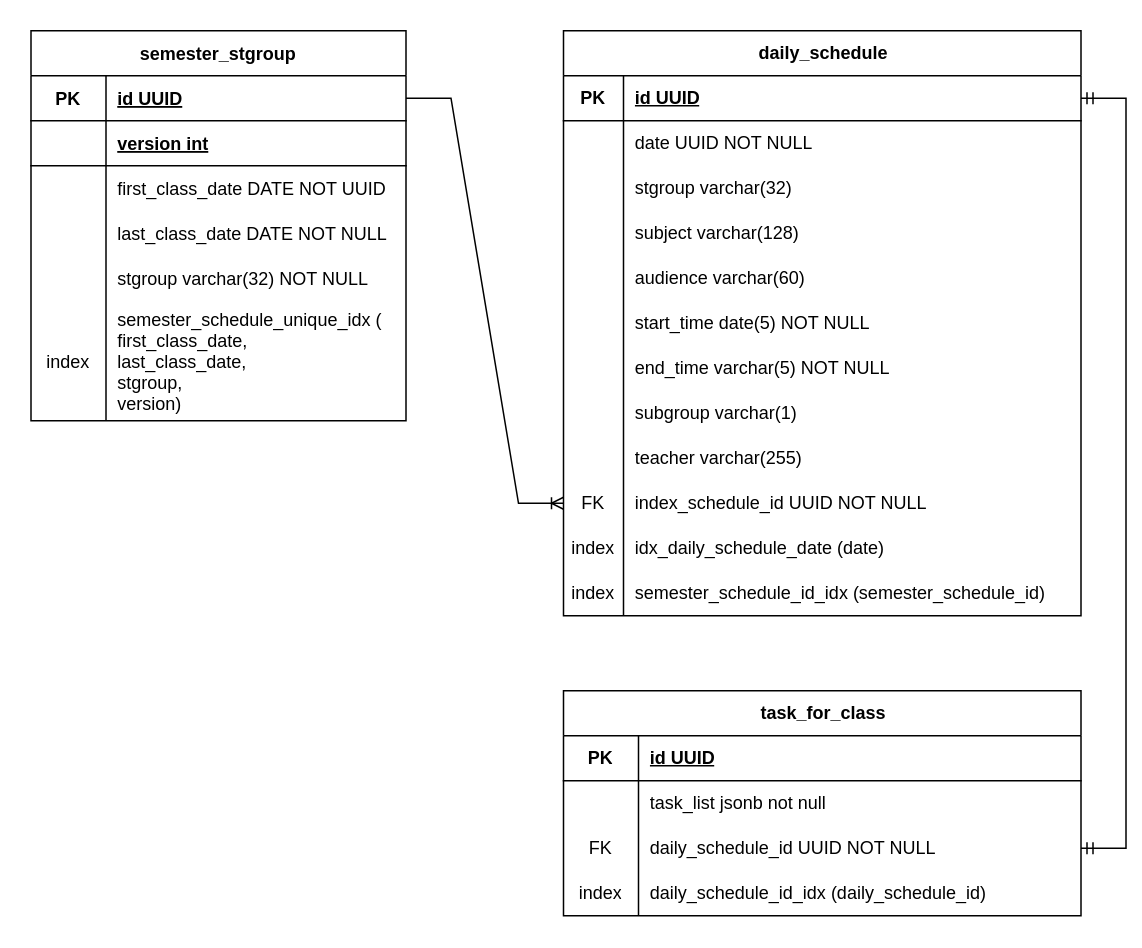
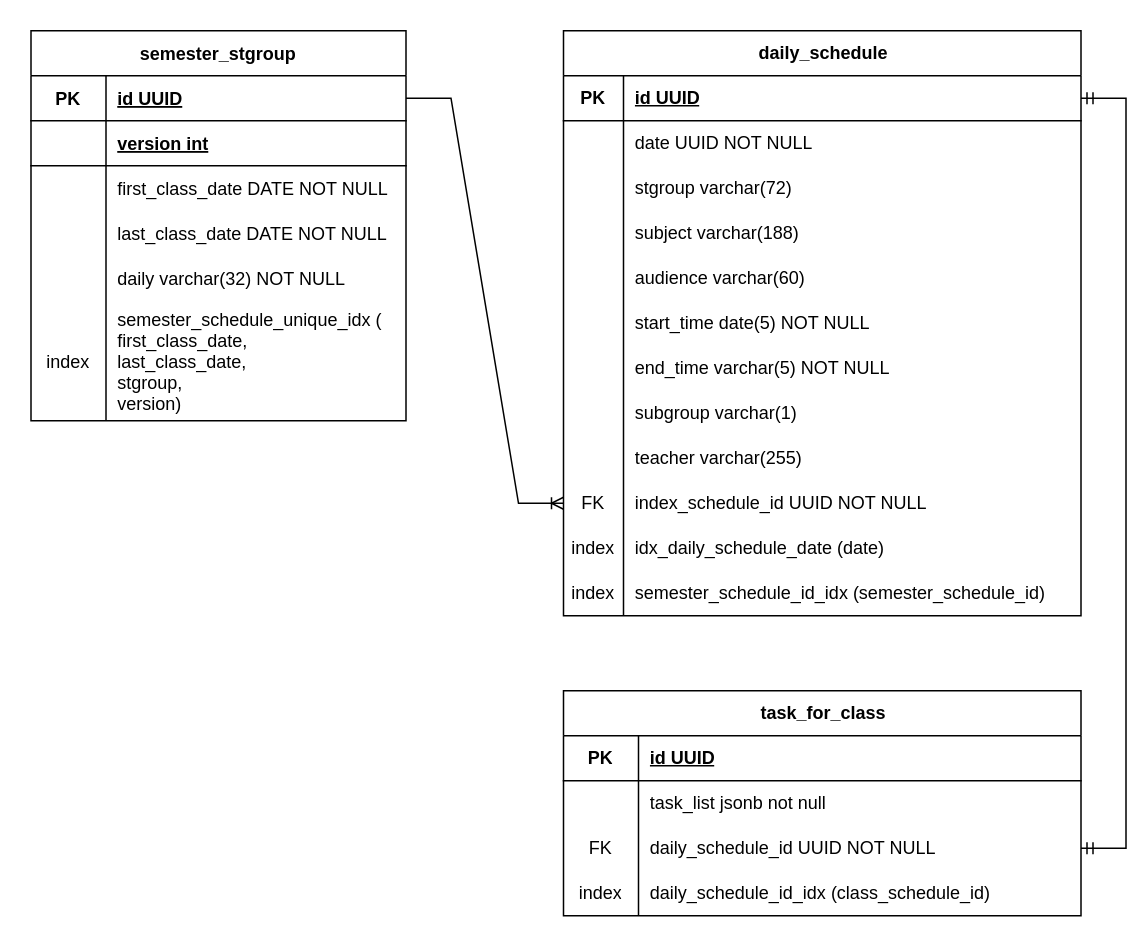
(729, 188) -> (729, 188)
(257, 189) -> (257, 189)
(734, 233) -> (734, 233)
(251, 279) -> (236, 279)
(833, 893) -> (836, 893)
